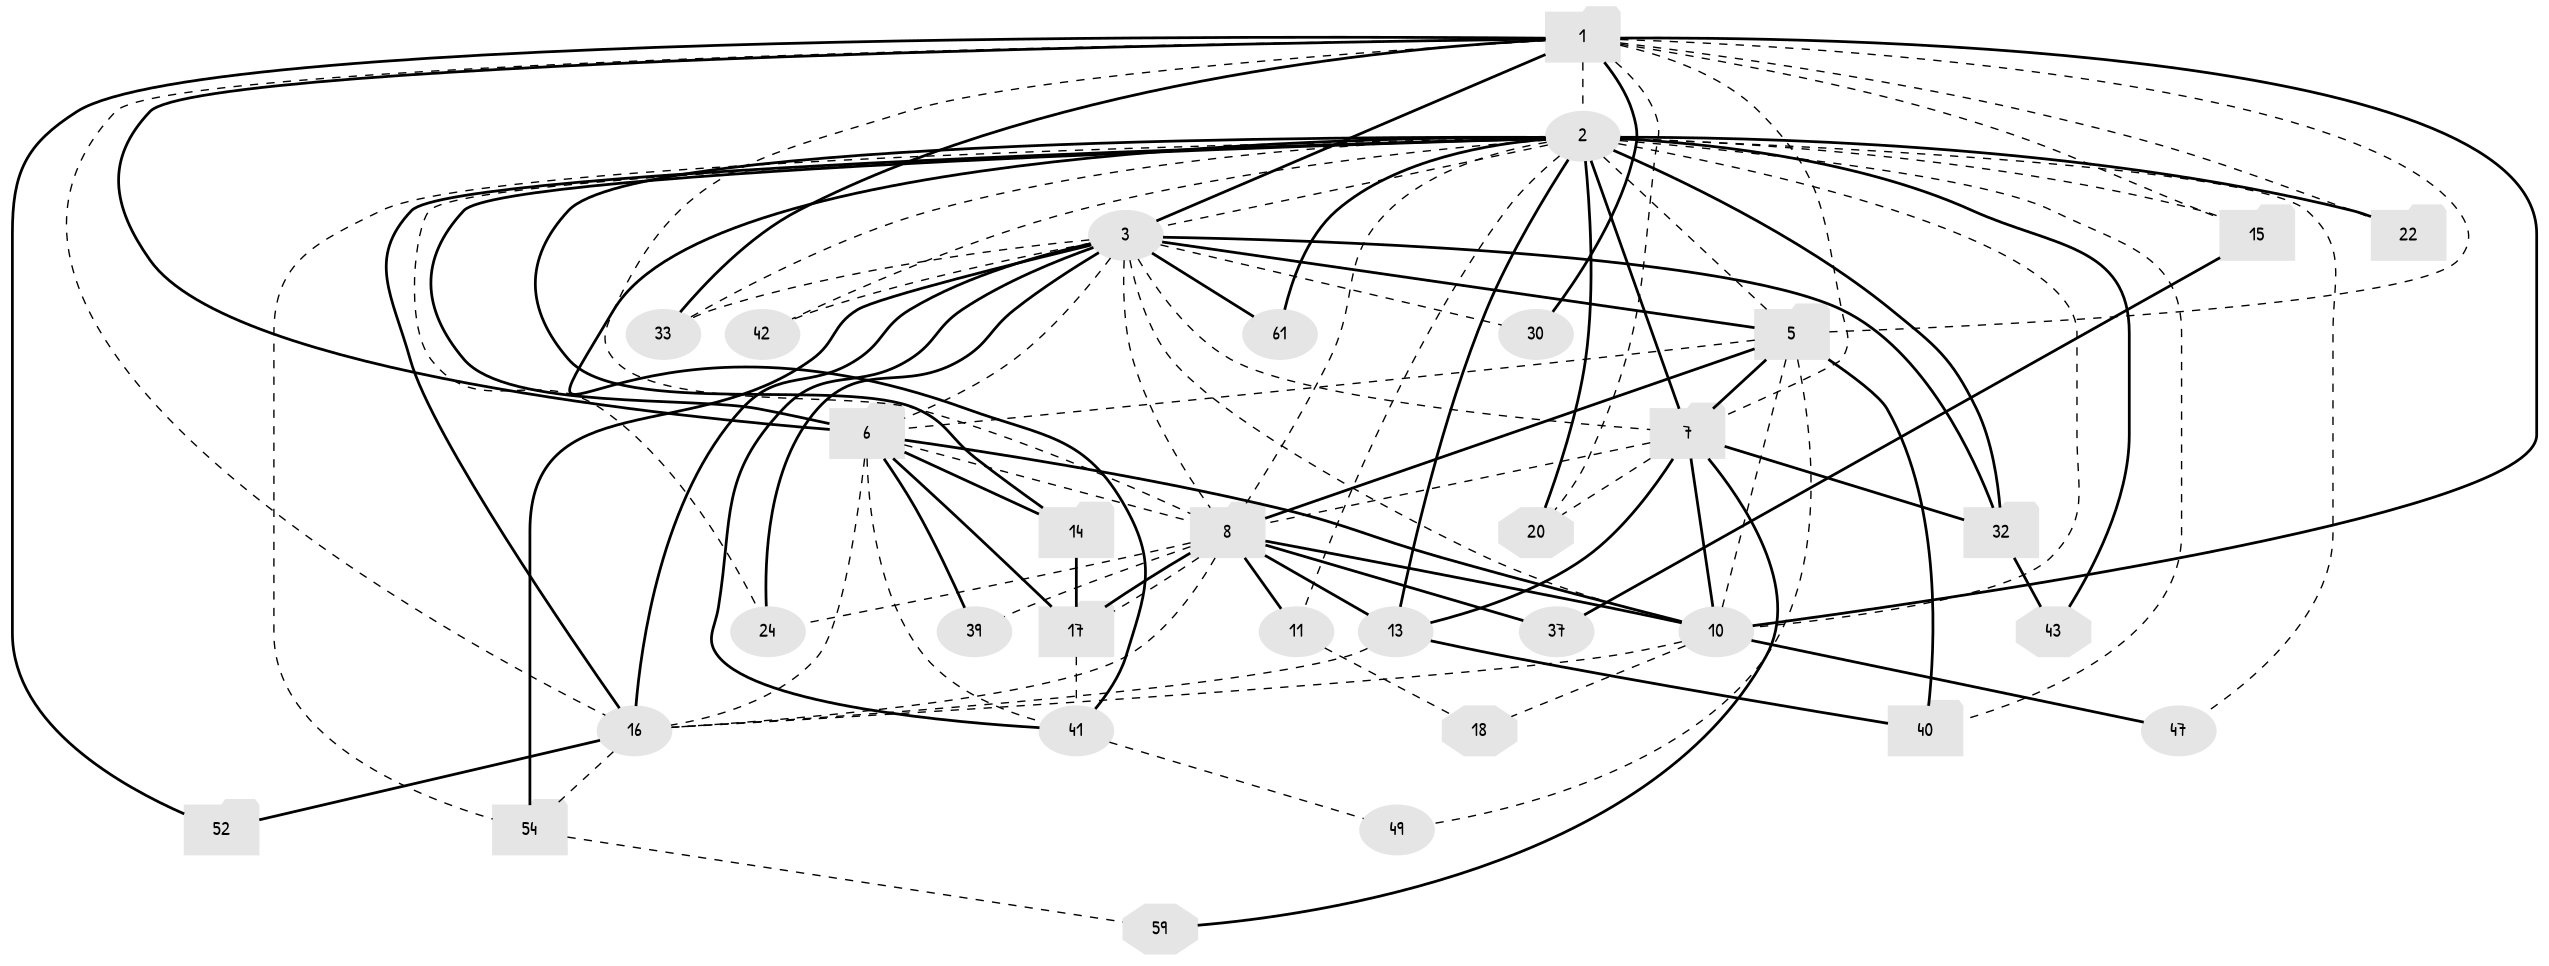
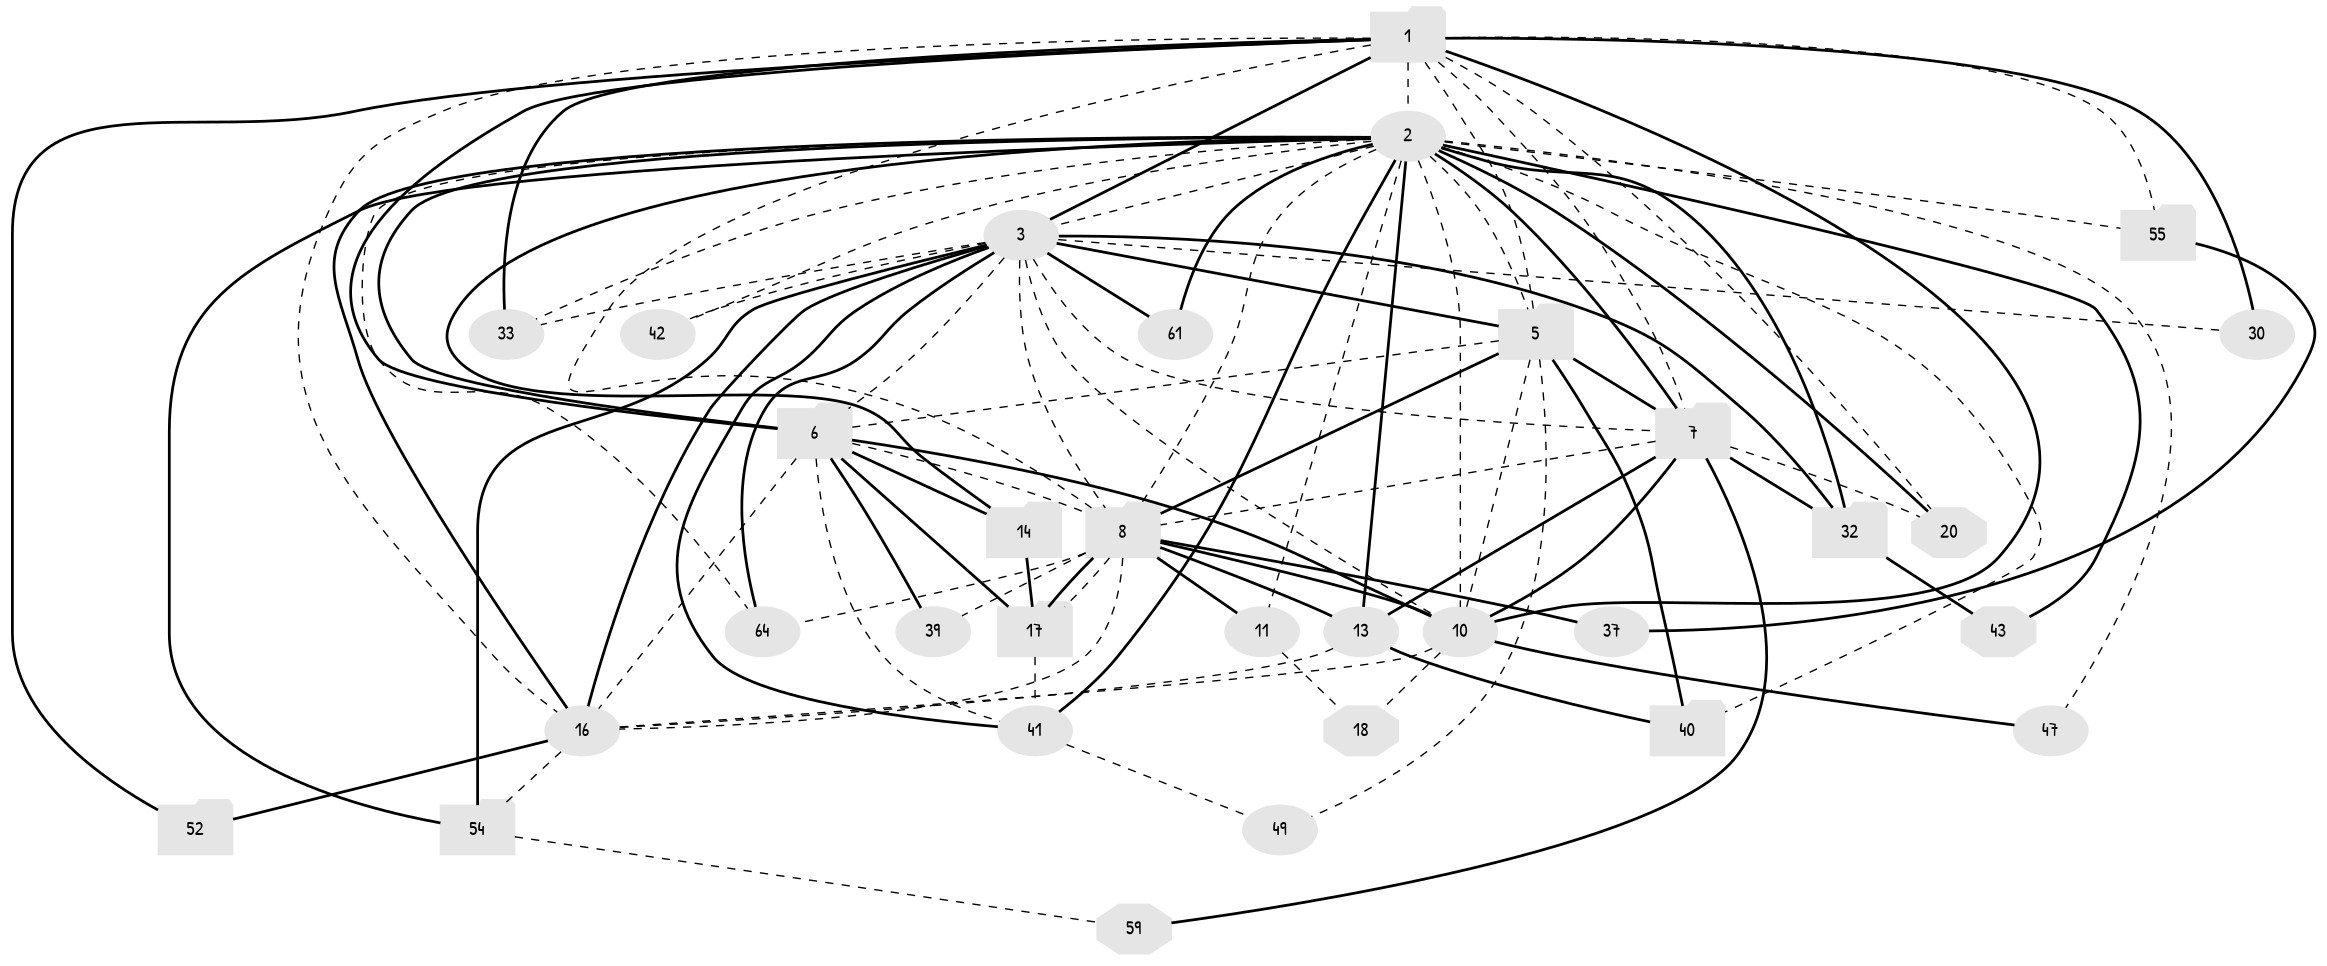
(380, 211) -> (340, 220)
(2257, 235) -> (2158, 235)
(2409, 235) -> none
(768, 632) -> (763, 632)
